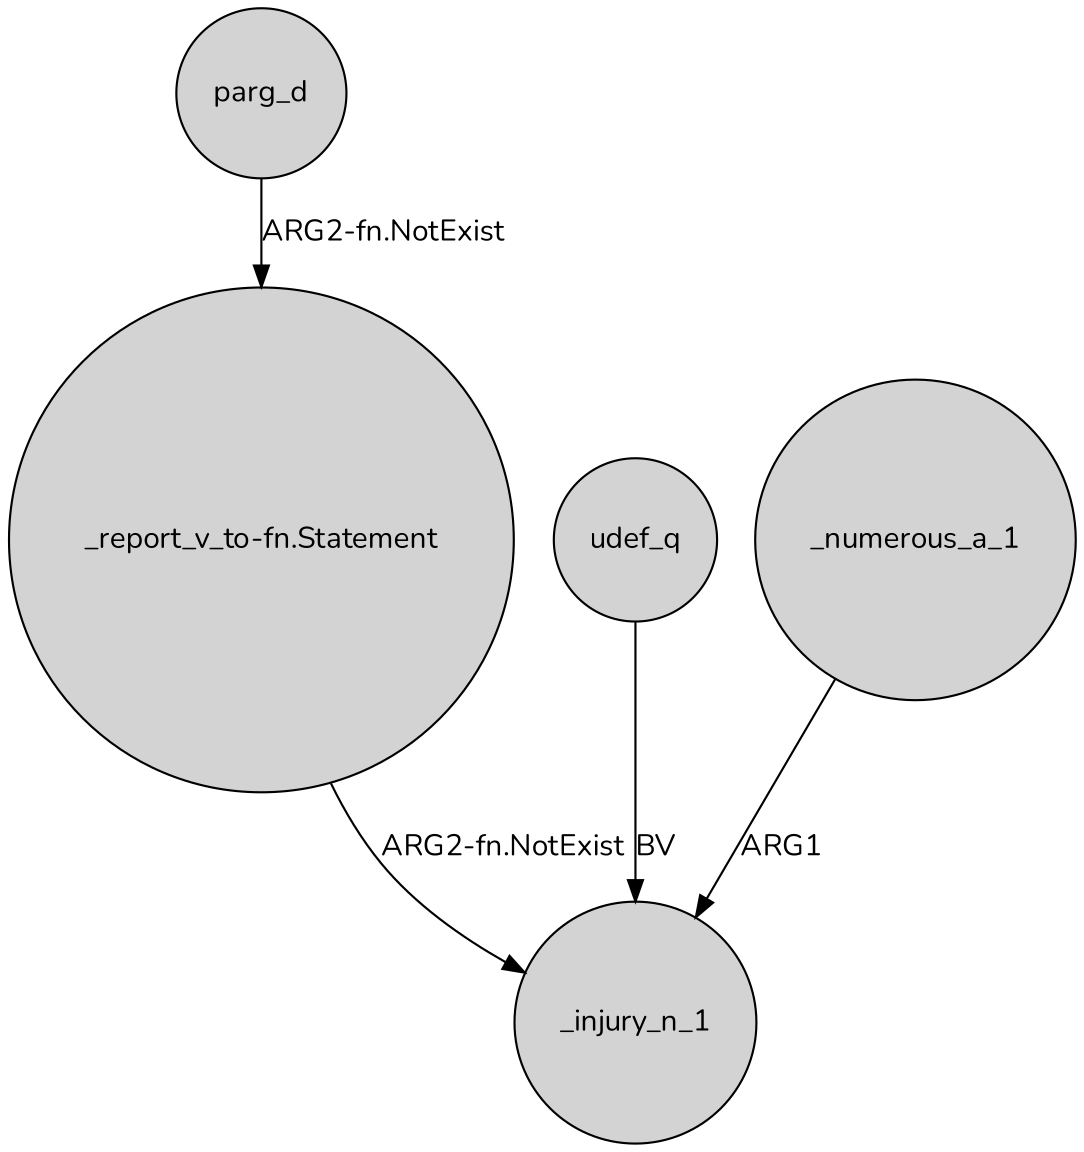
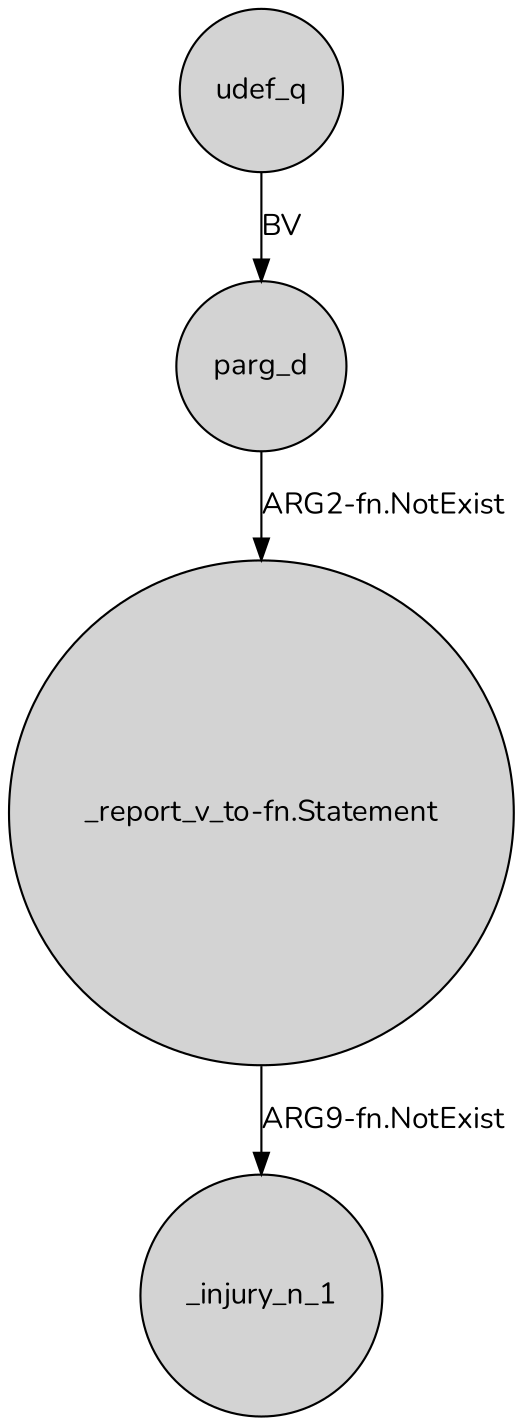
(915, 540) -> none
(635, 751) -> (261, 216)
(504, 847) -> (384, 1120)
